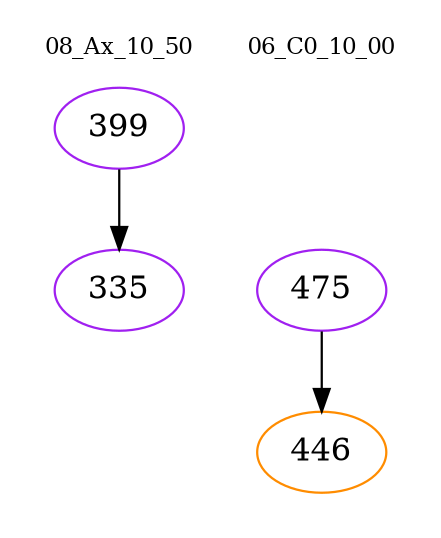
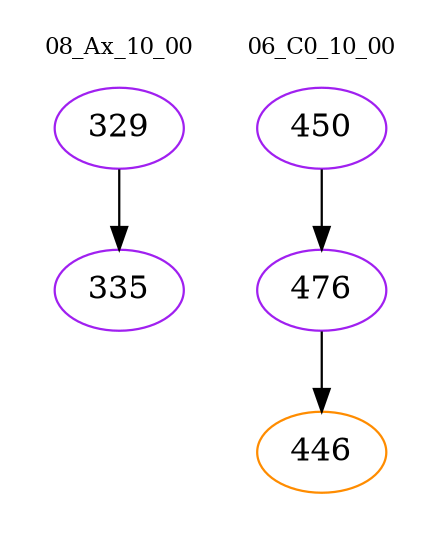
(119, 48) -> (119, 48)
(119, 128) -> (119, 128)
none -> (322, 128)
(322, 290) -> (322, 290)
